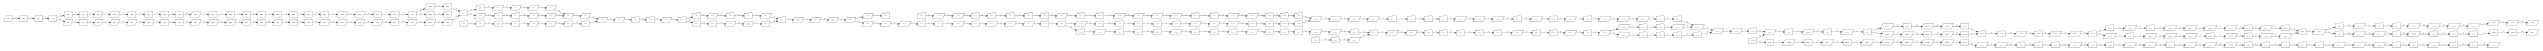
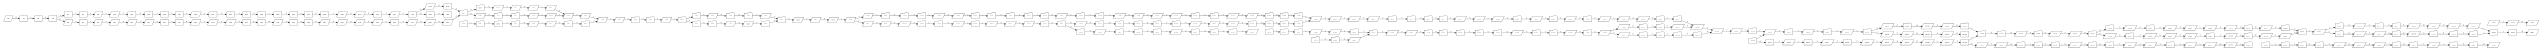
none -> (905, 16)
(2483, 24) -> (2483, 29)
(1260, 32) -> none
(1972, 34) -> (1973, 38)
(2256, 45) -> none
